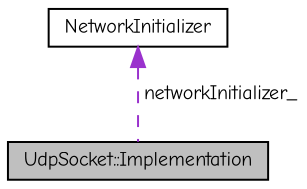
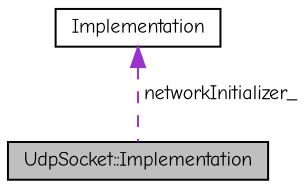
(138, 28) -> (138, 28)
